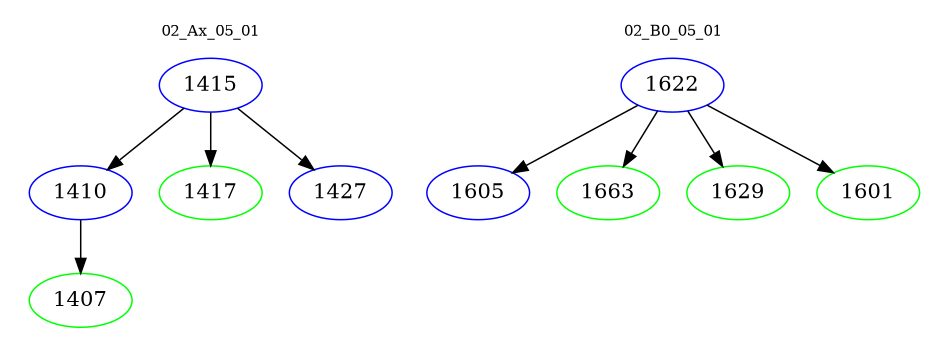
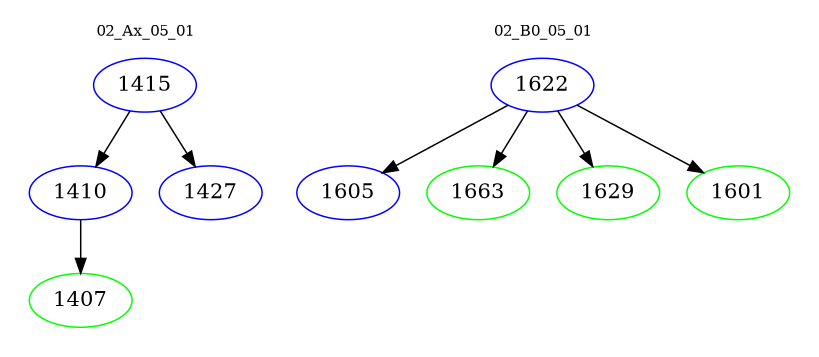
(211, 193) -> none
